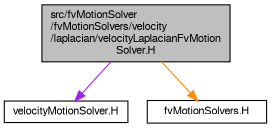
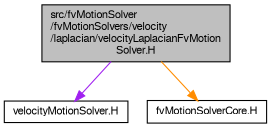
(207, 112) -> (207, 112)
